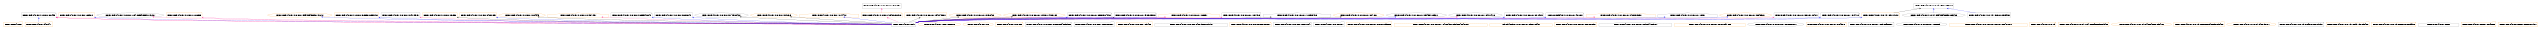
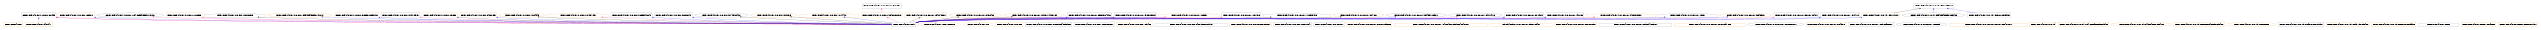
none -> (235, 15)
(1565, 15) -> (1565, 15)
(2251, 24) -> (2251, 24)
